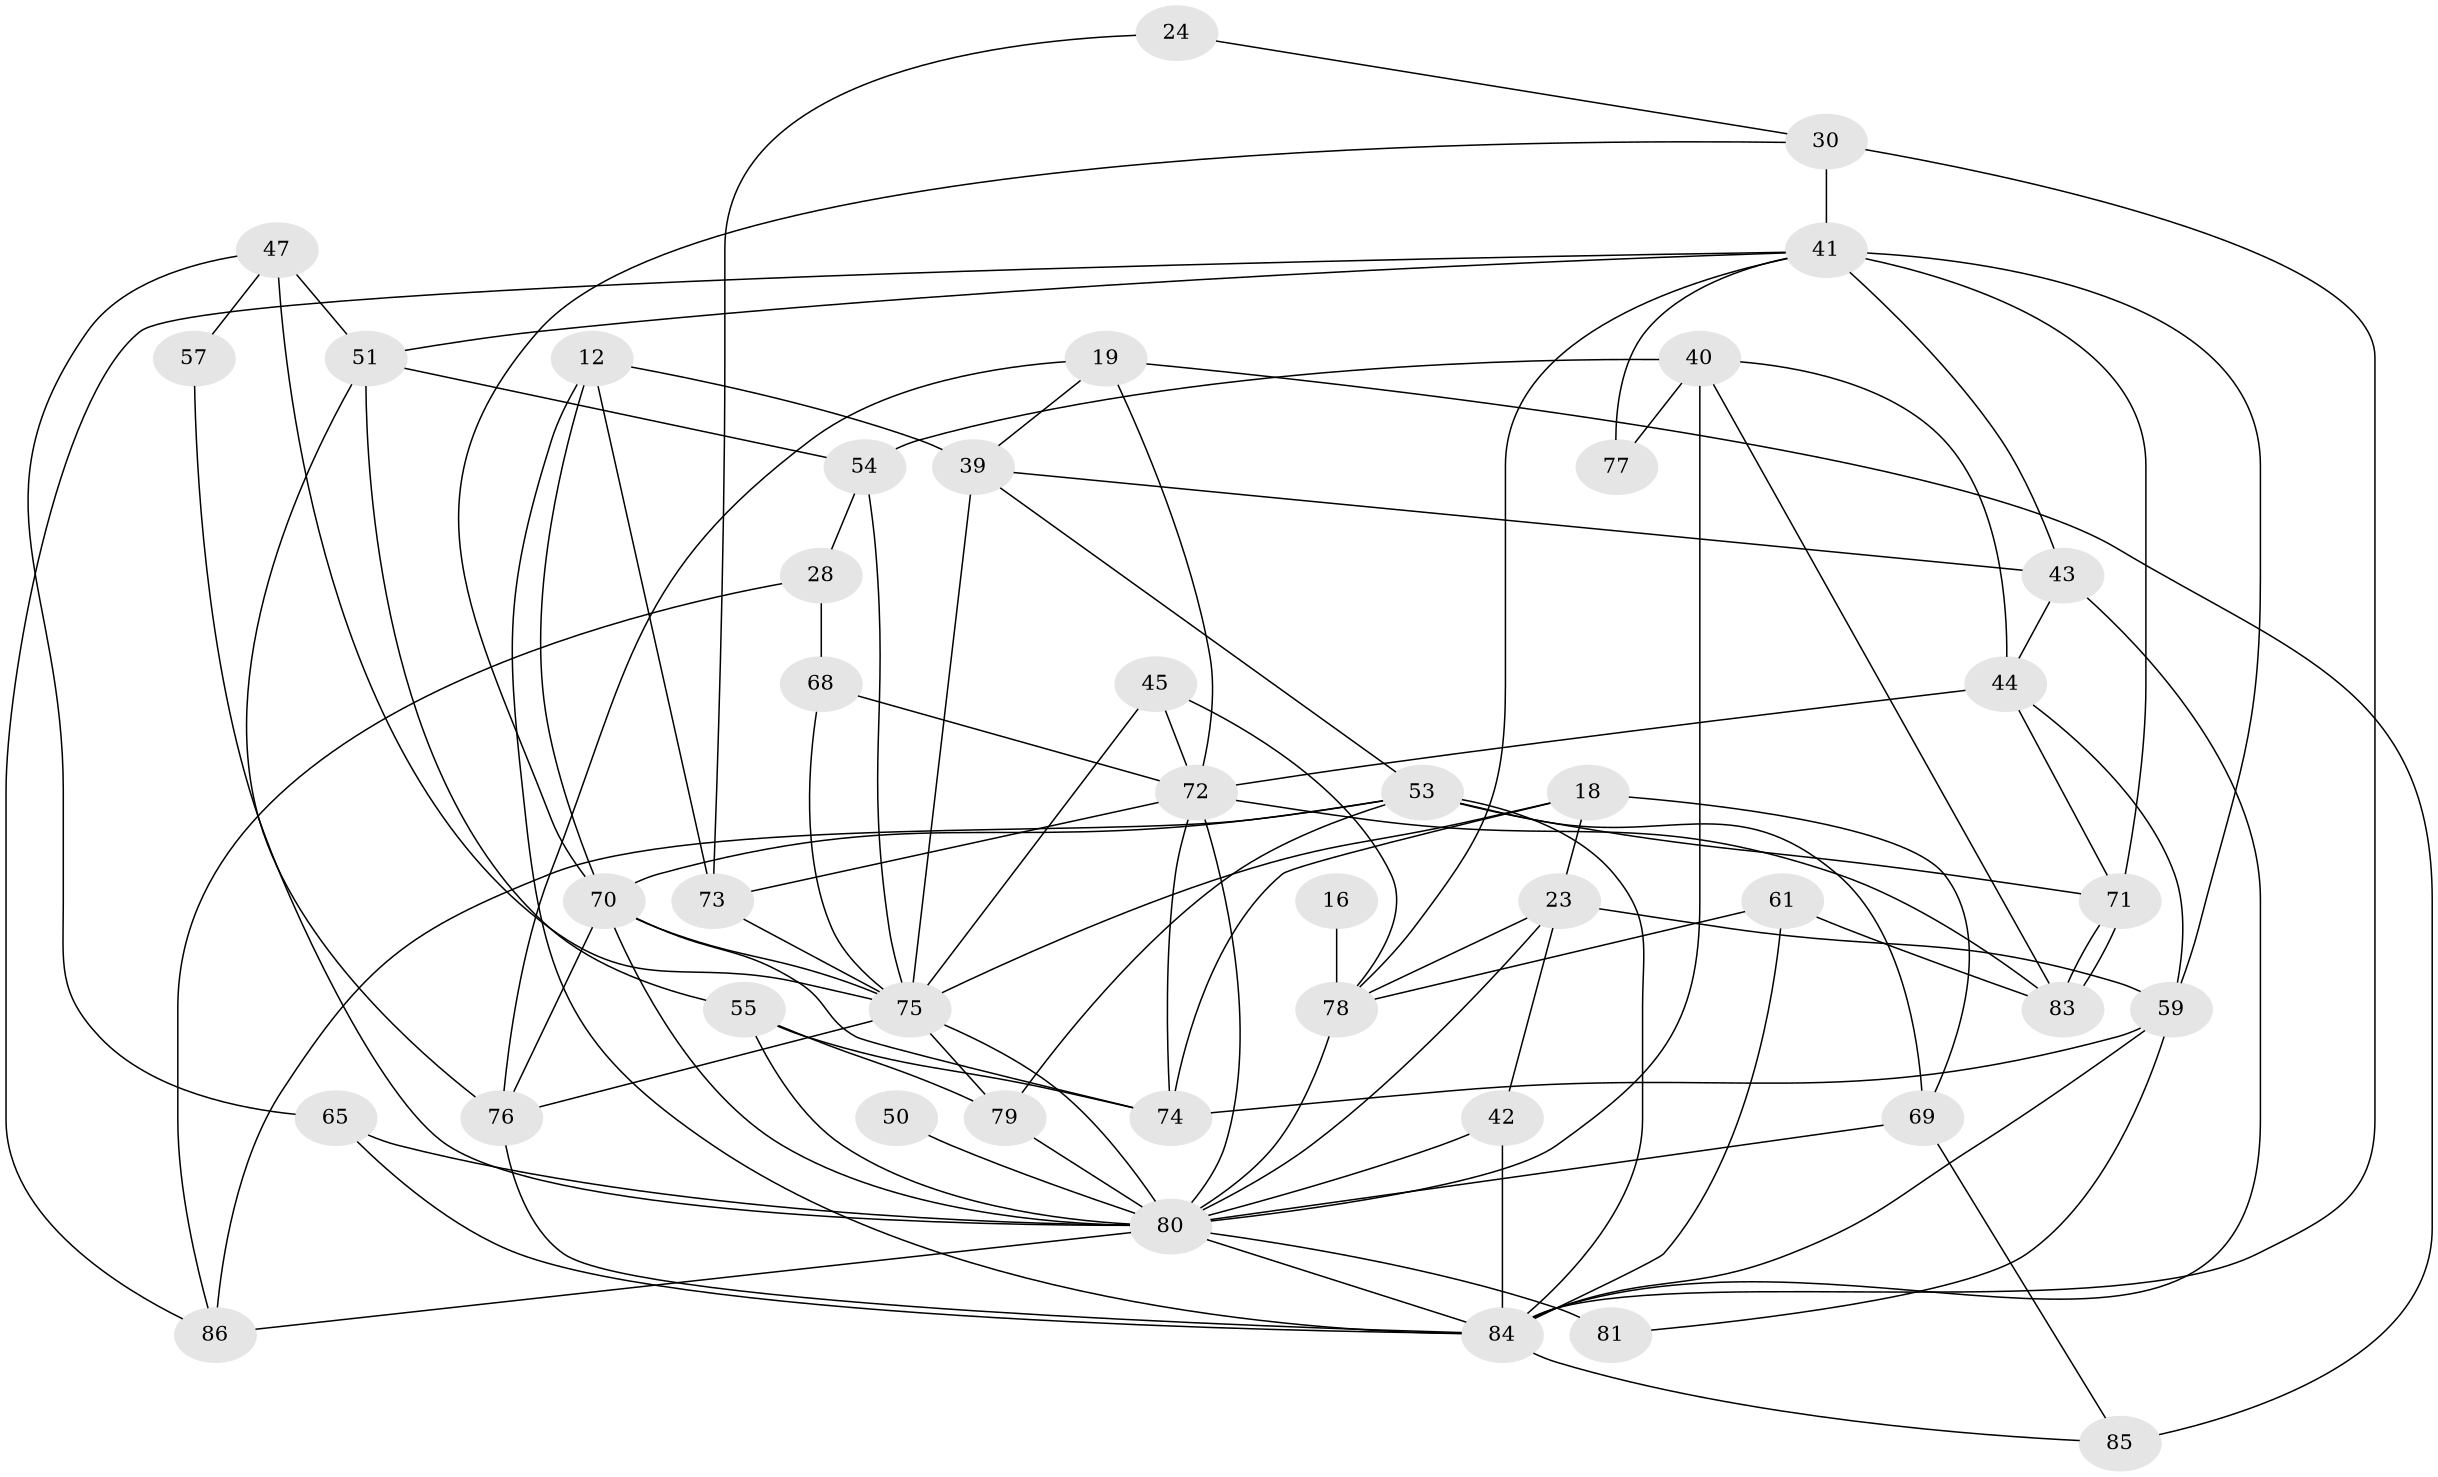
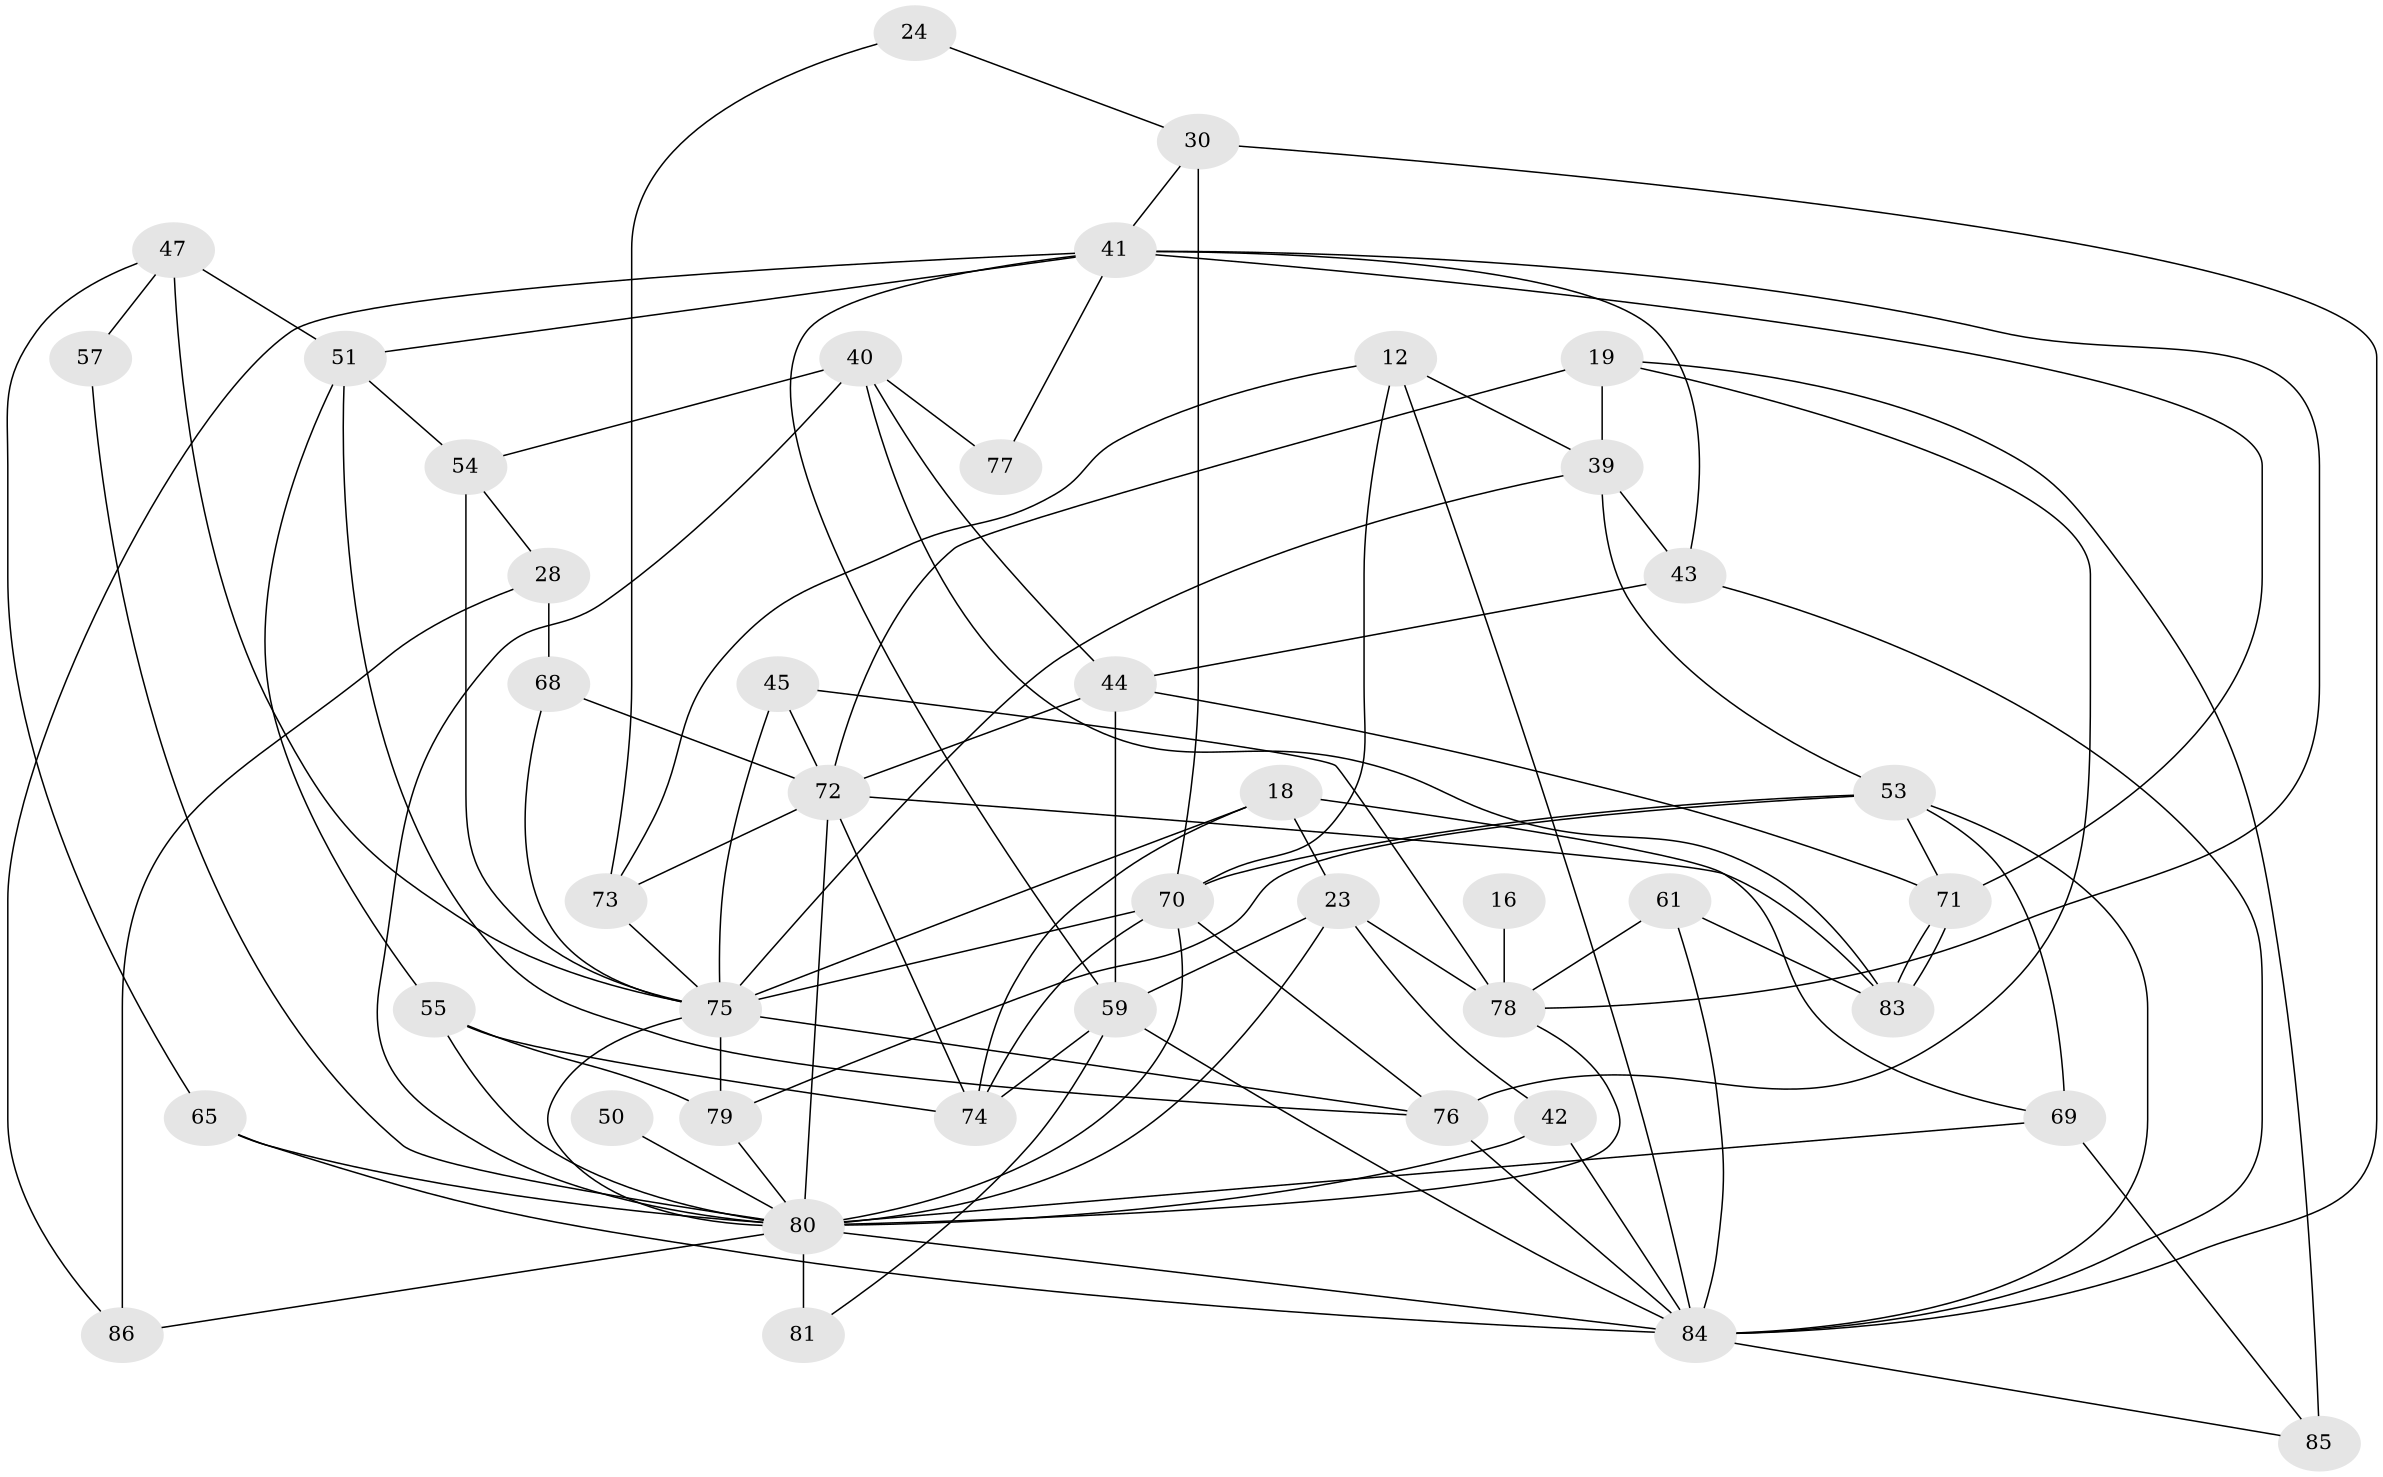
(676, 847) -> none
